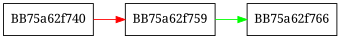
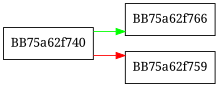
(227, 20) -> (105, 32)
